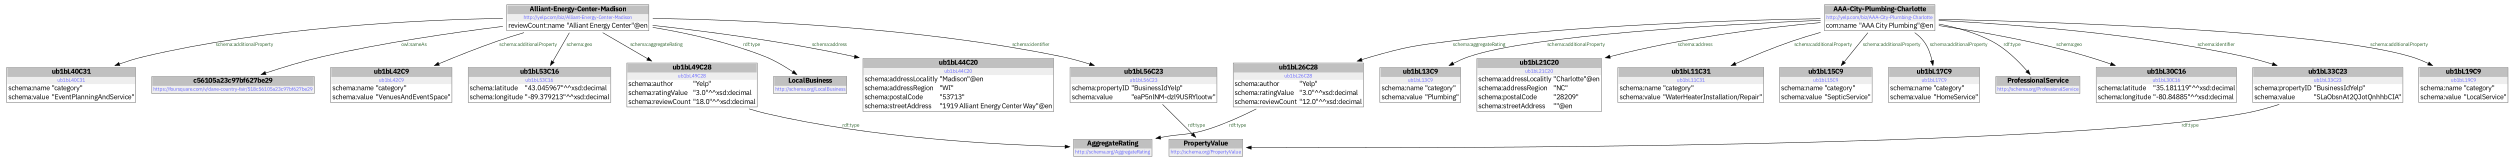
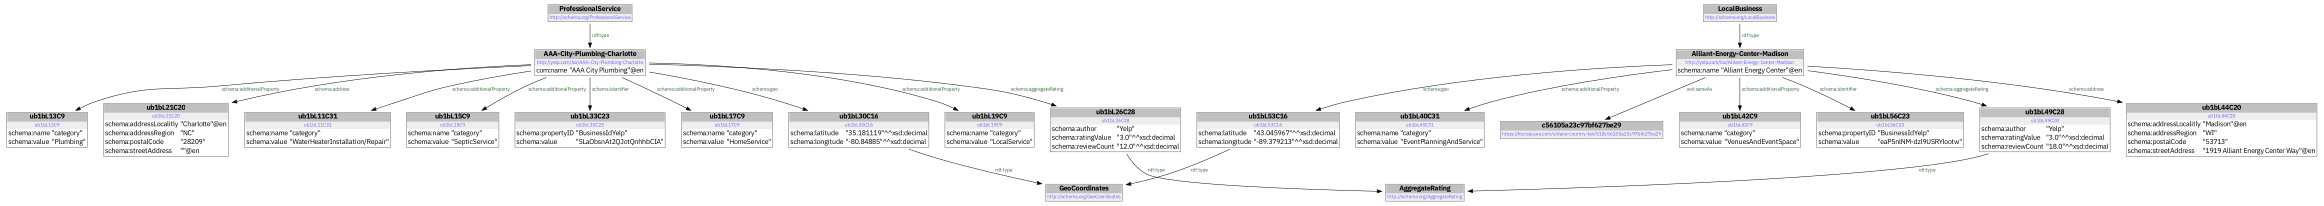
(536, 26) -> (1698, 71)
(1988, 39) -> (590, 33)
(725, 43) -> (1740, 33)
(1206, 148) -> none
none -> (1084, 193)
